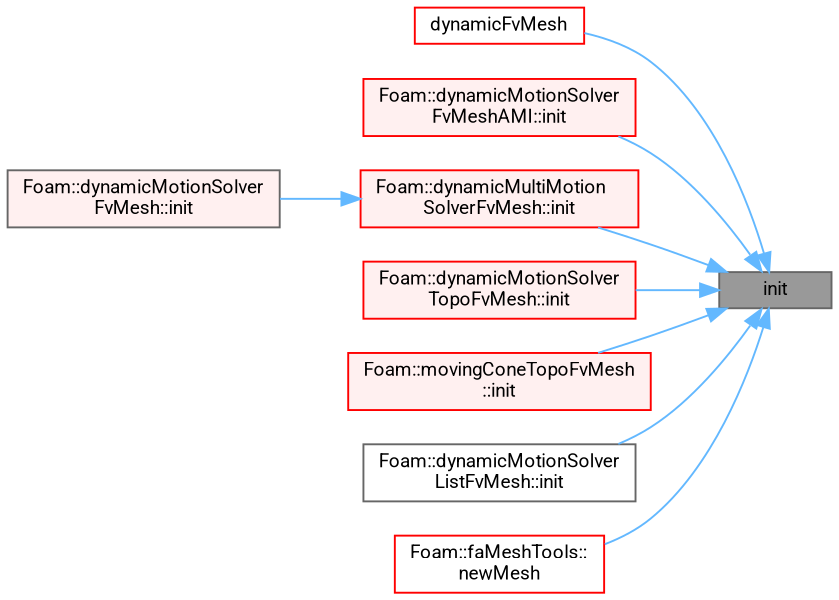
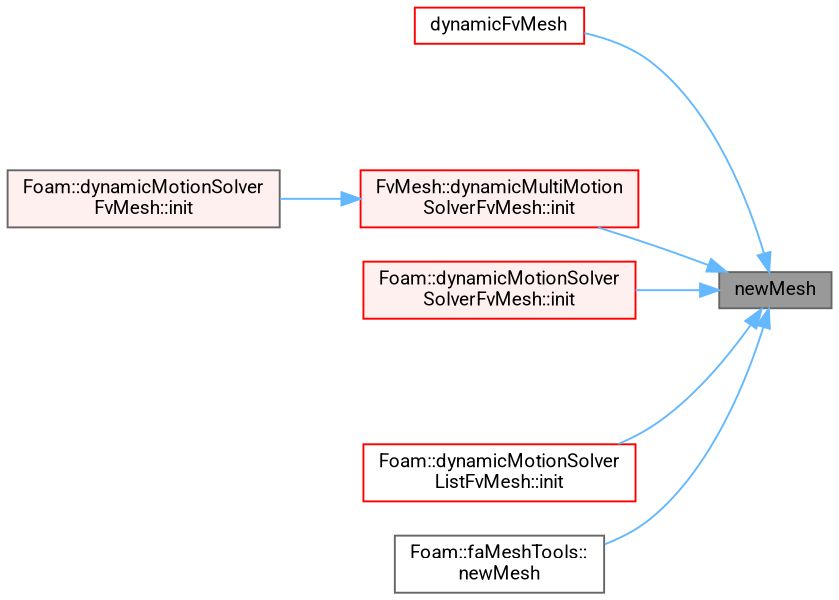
(499, 108) -> none
(499, 199) -> (499, 199)
(499, 290) -> (499, 290)
(775, 290) -> (775, 290)
(499, 382) -> none
(499, 473) -> (499, 473)
(499, 564) -> (499, 564)
